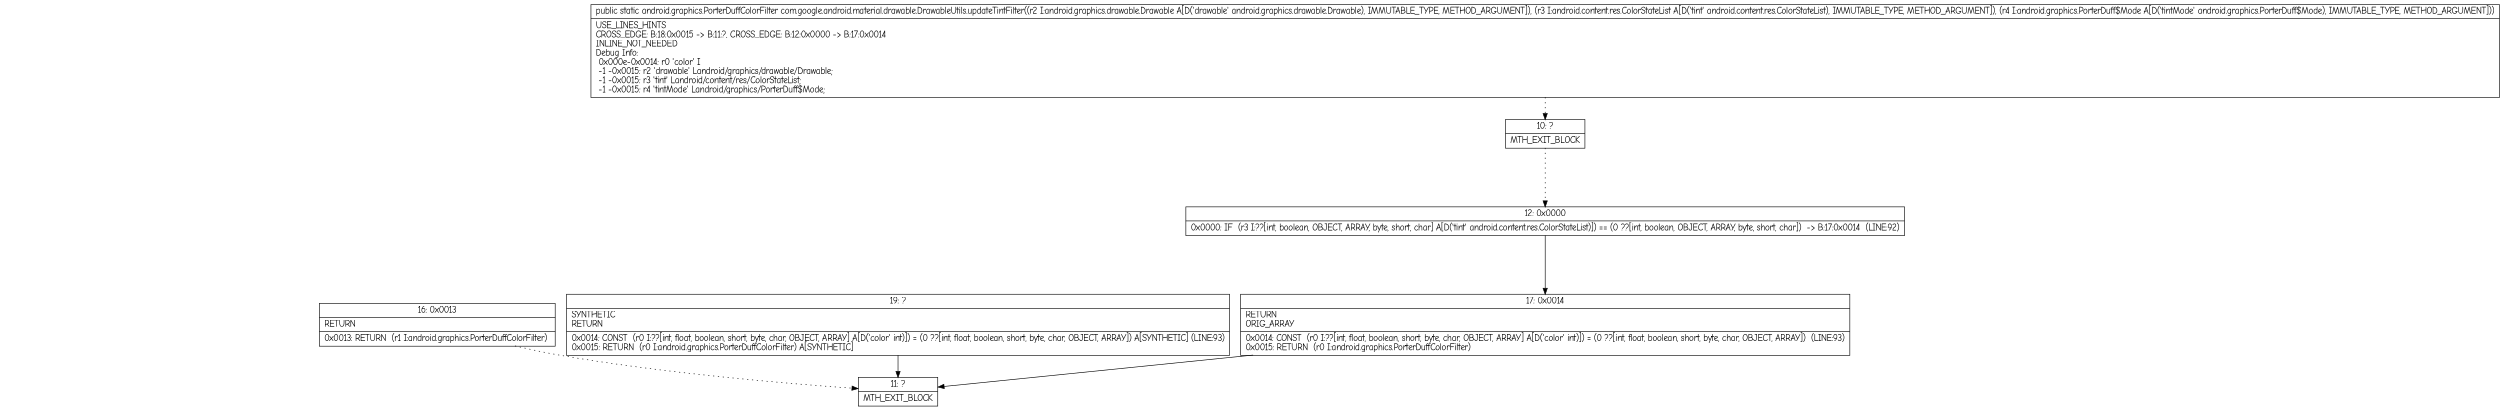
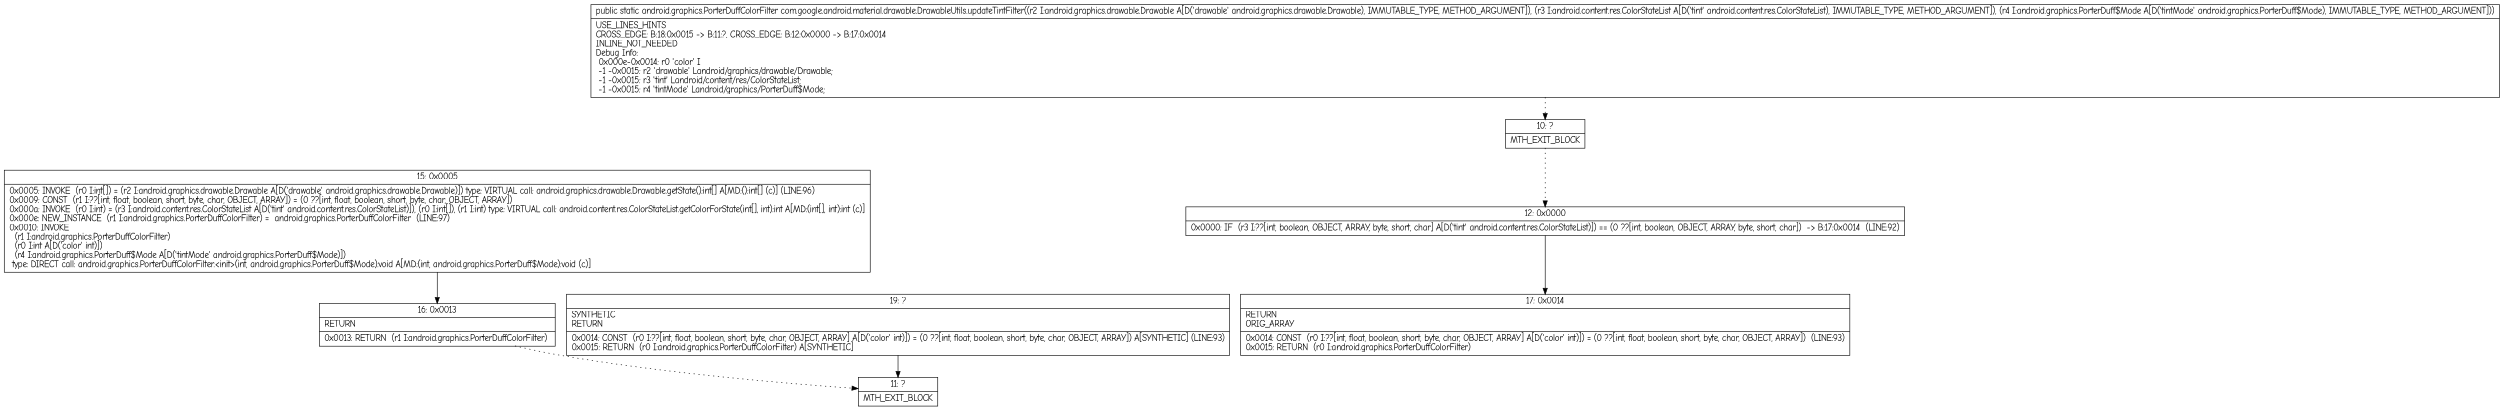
none -> (437, 221)
(1099, 371) -> none
